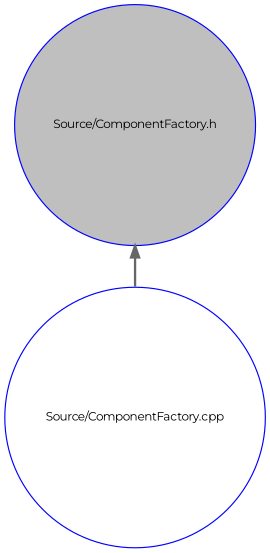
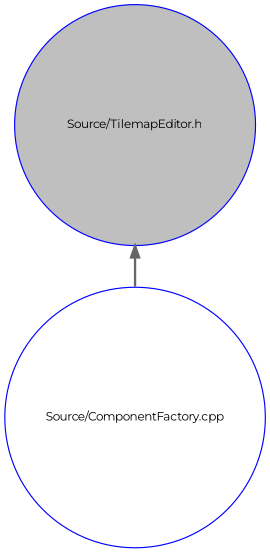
(135, 125) -> (135, 125)
